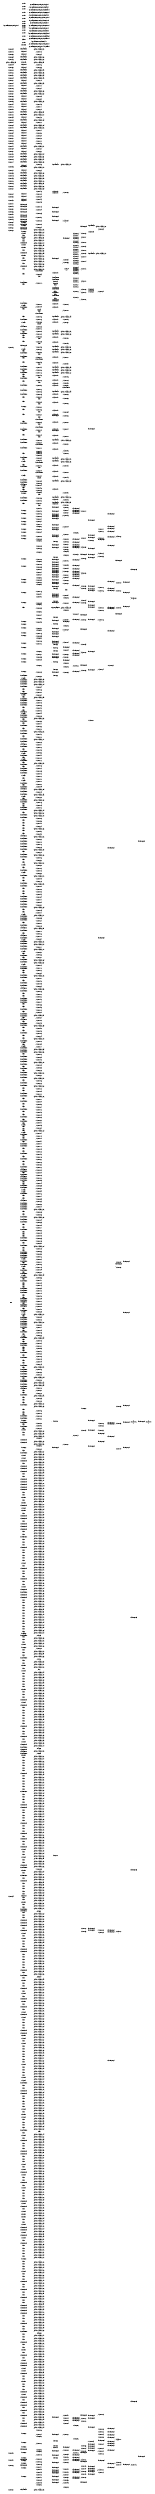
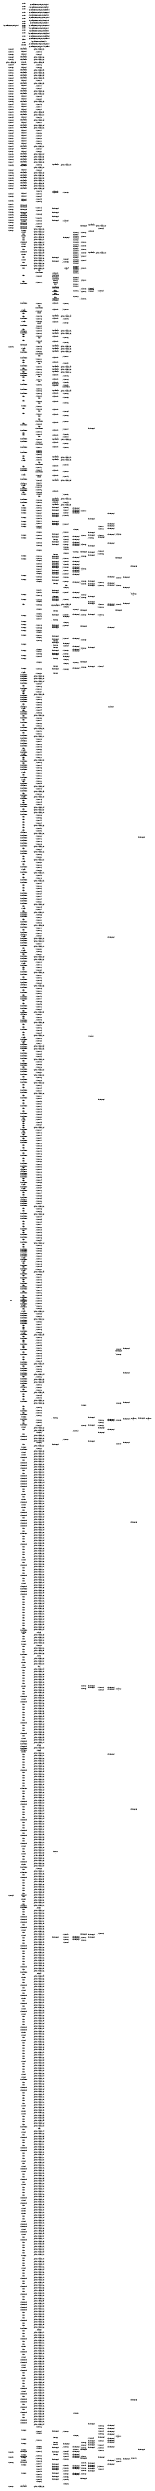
(66, 505) -> none
